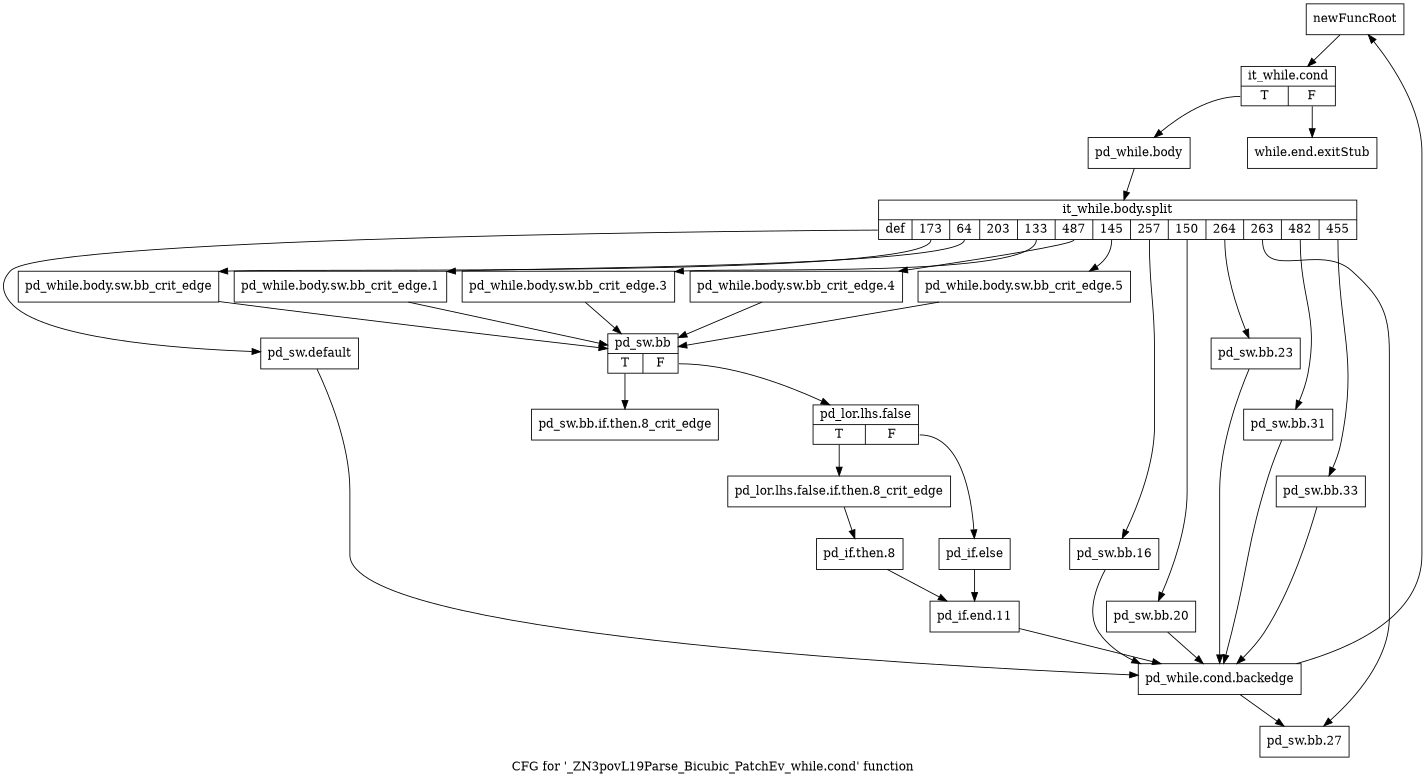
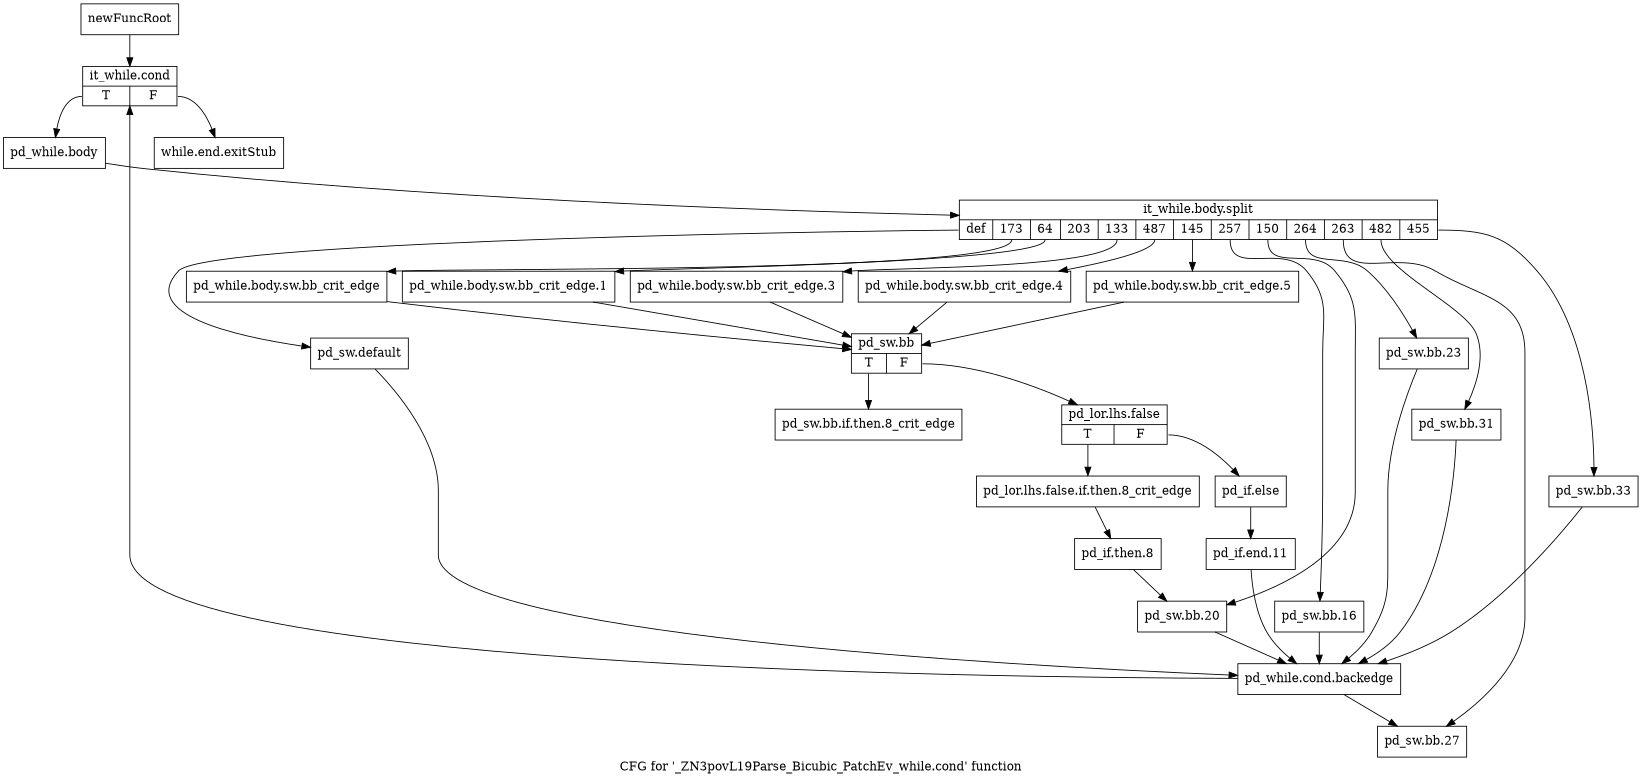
(1422, 381) -> (453, 647)
(913, 583) -> (1147, 582)
